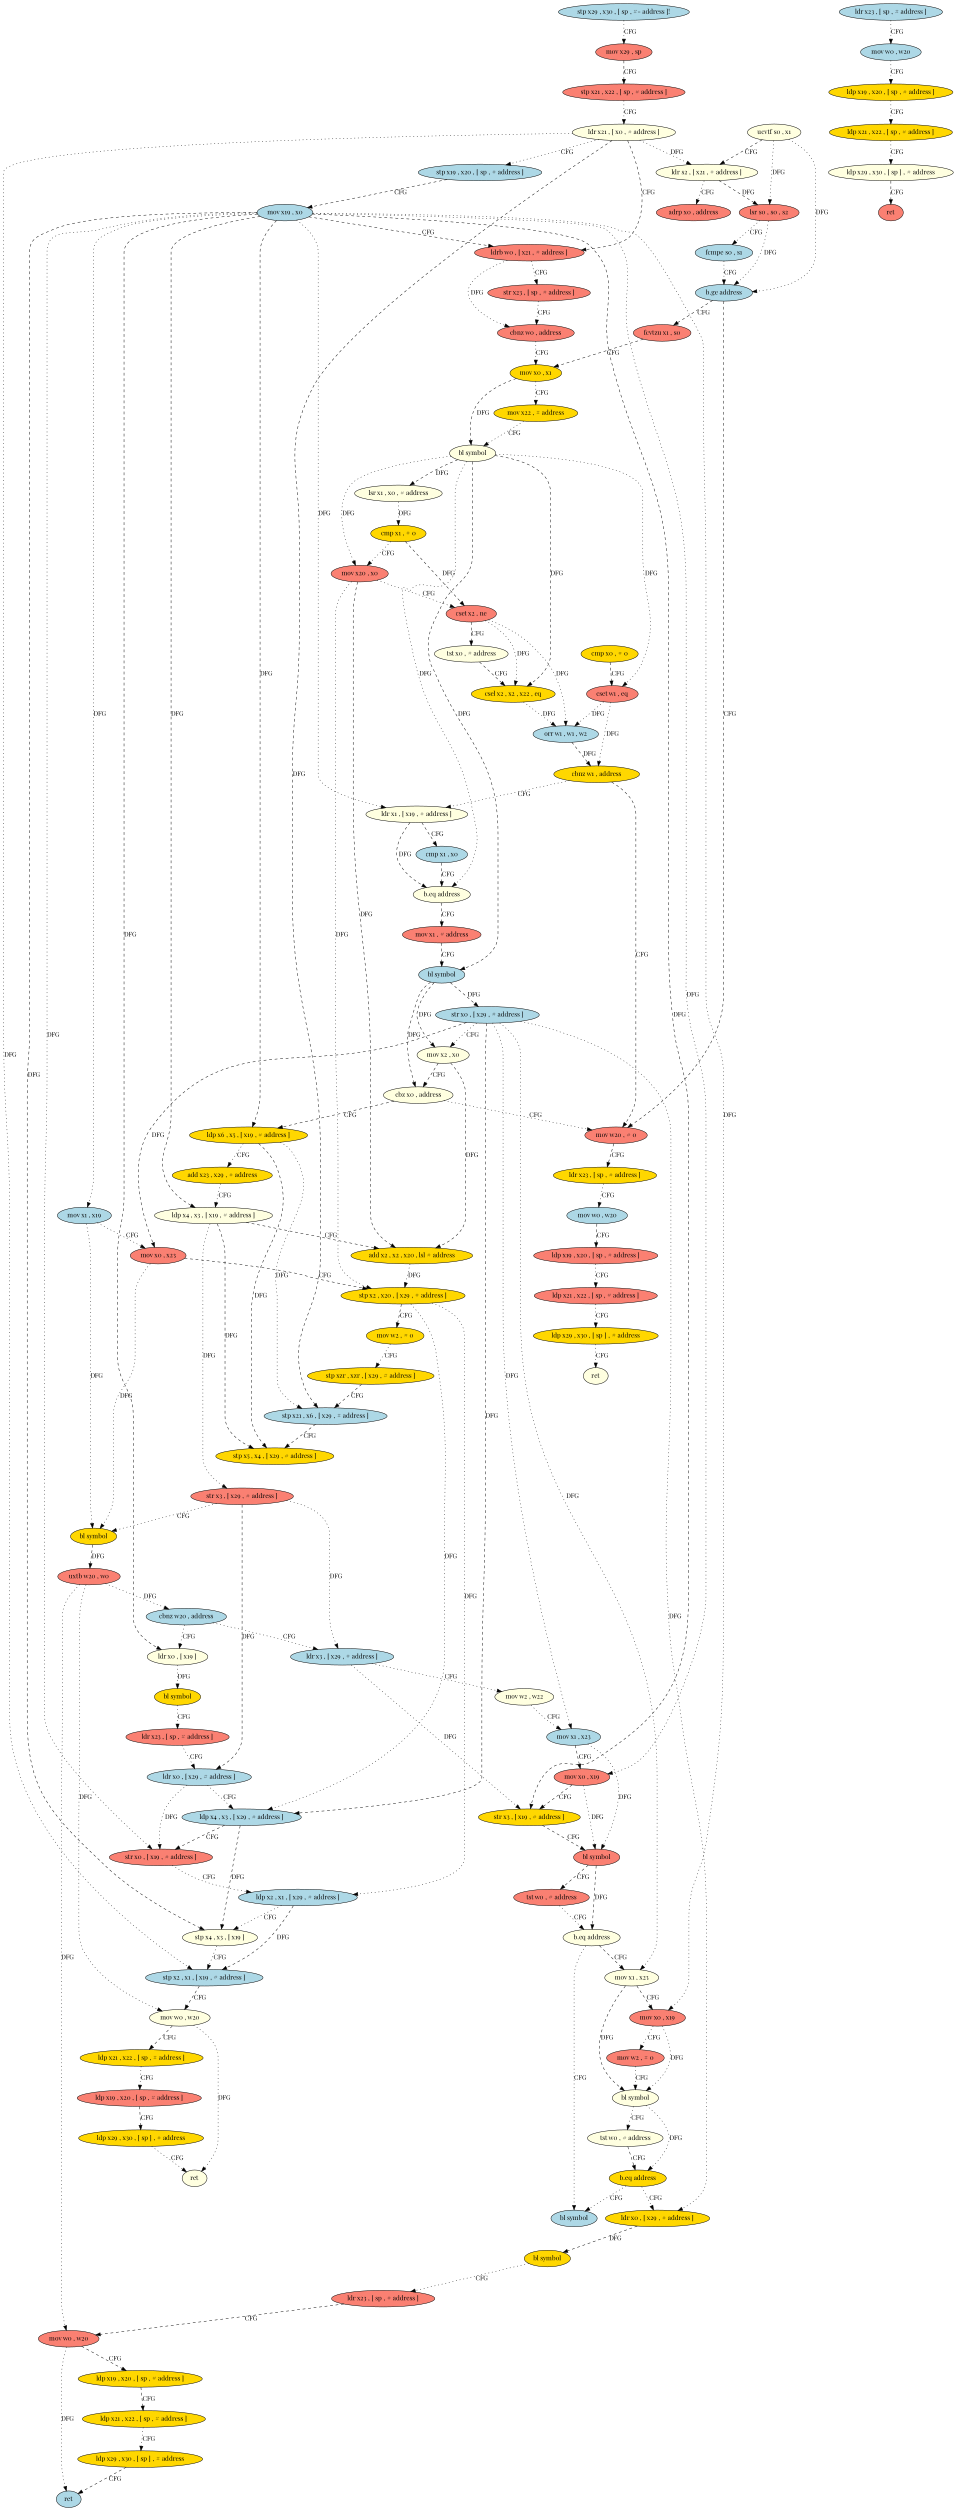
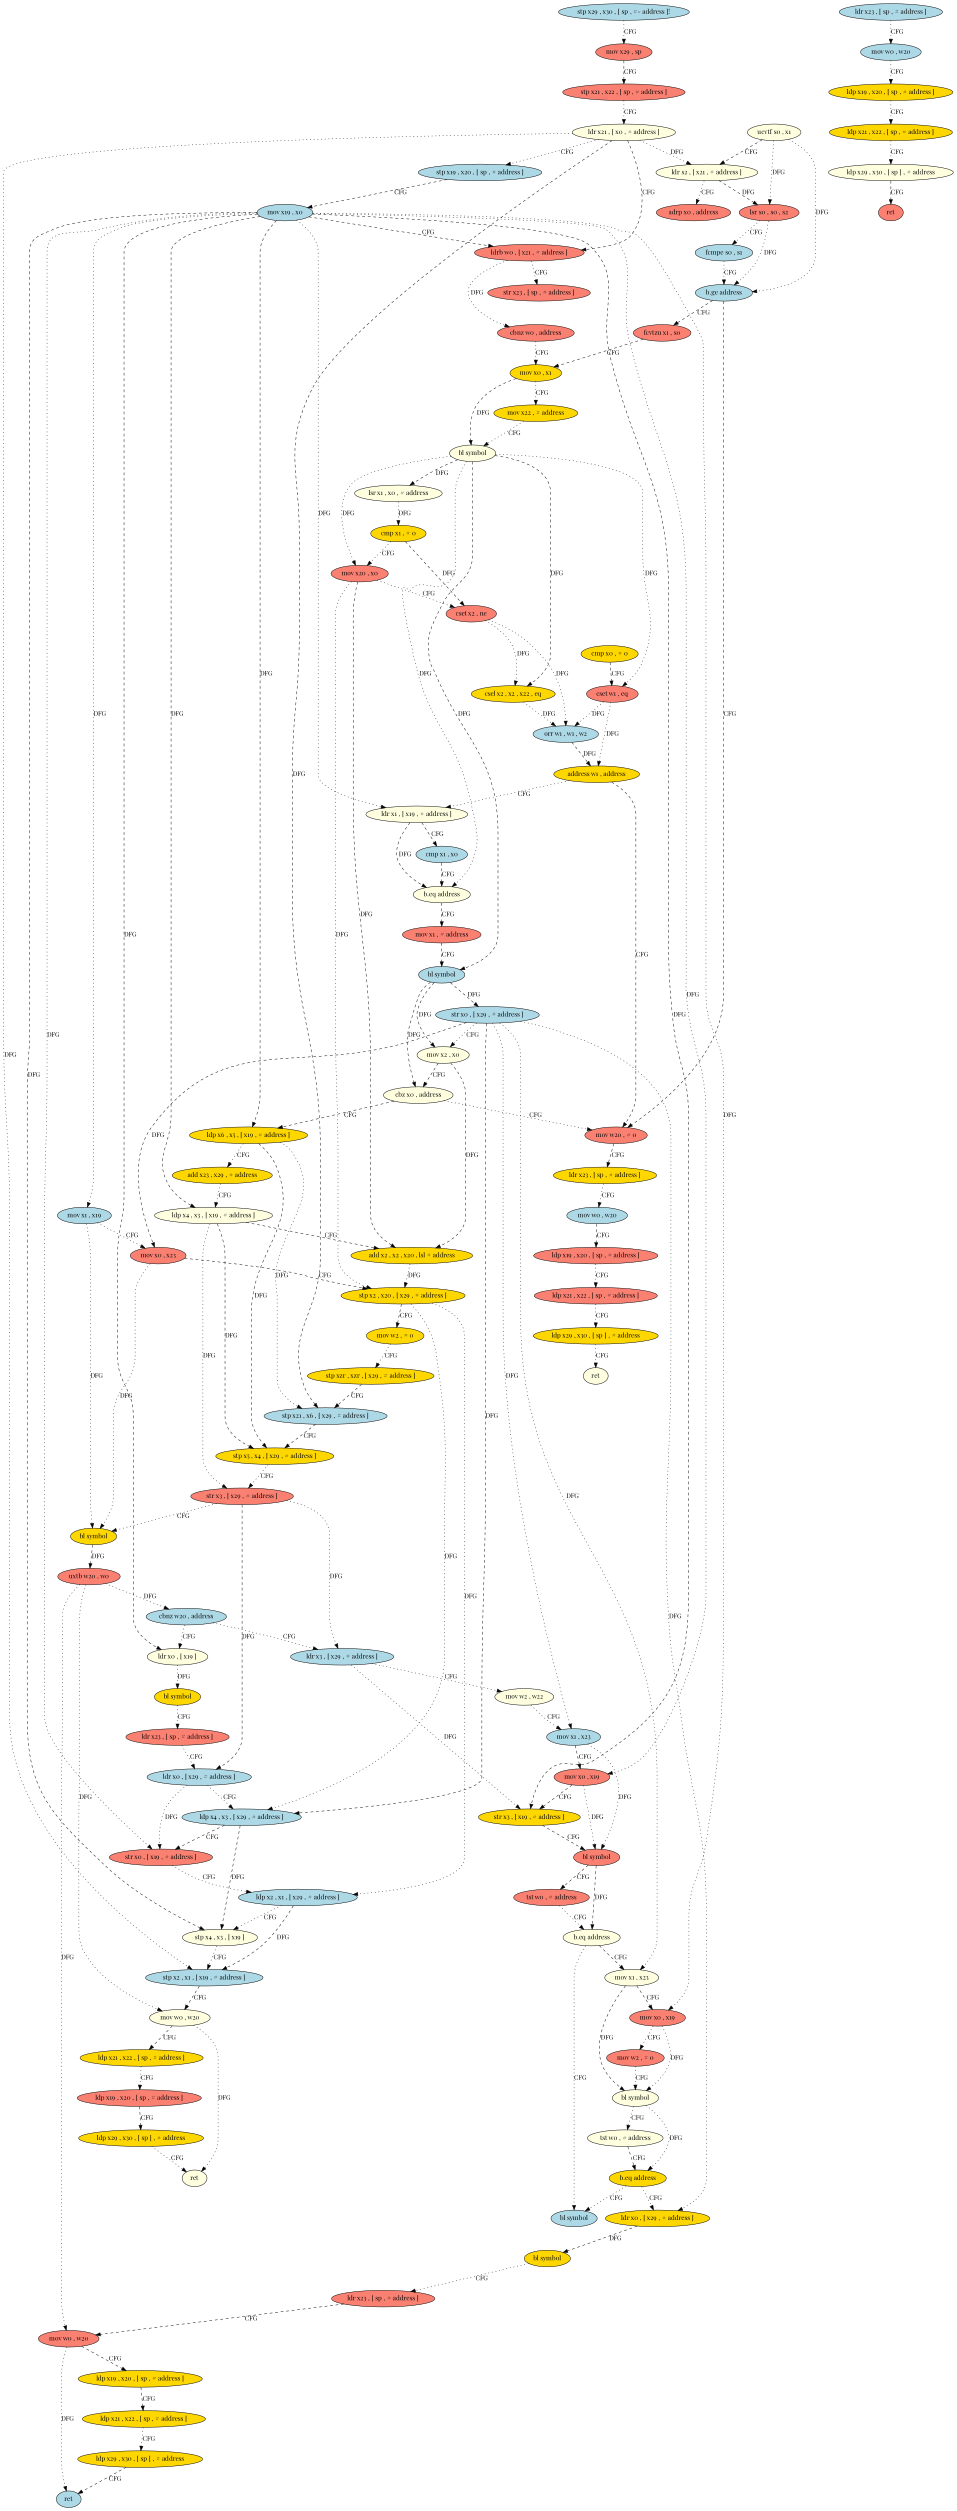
(538, 311) -> none
(471, 654) -> none
(597, 774) -> (597, 774)
none -> (260, 1475)
